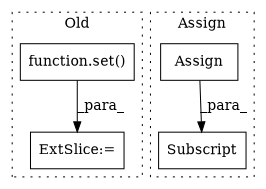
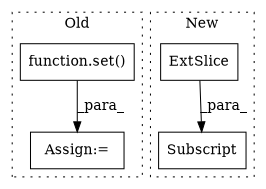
(202, 24) -> (202, 24)
(199, 62) -> (199, 62)
(77, 150) -> (77, 150)
